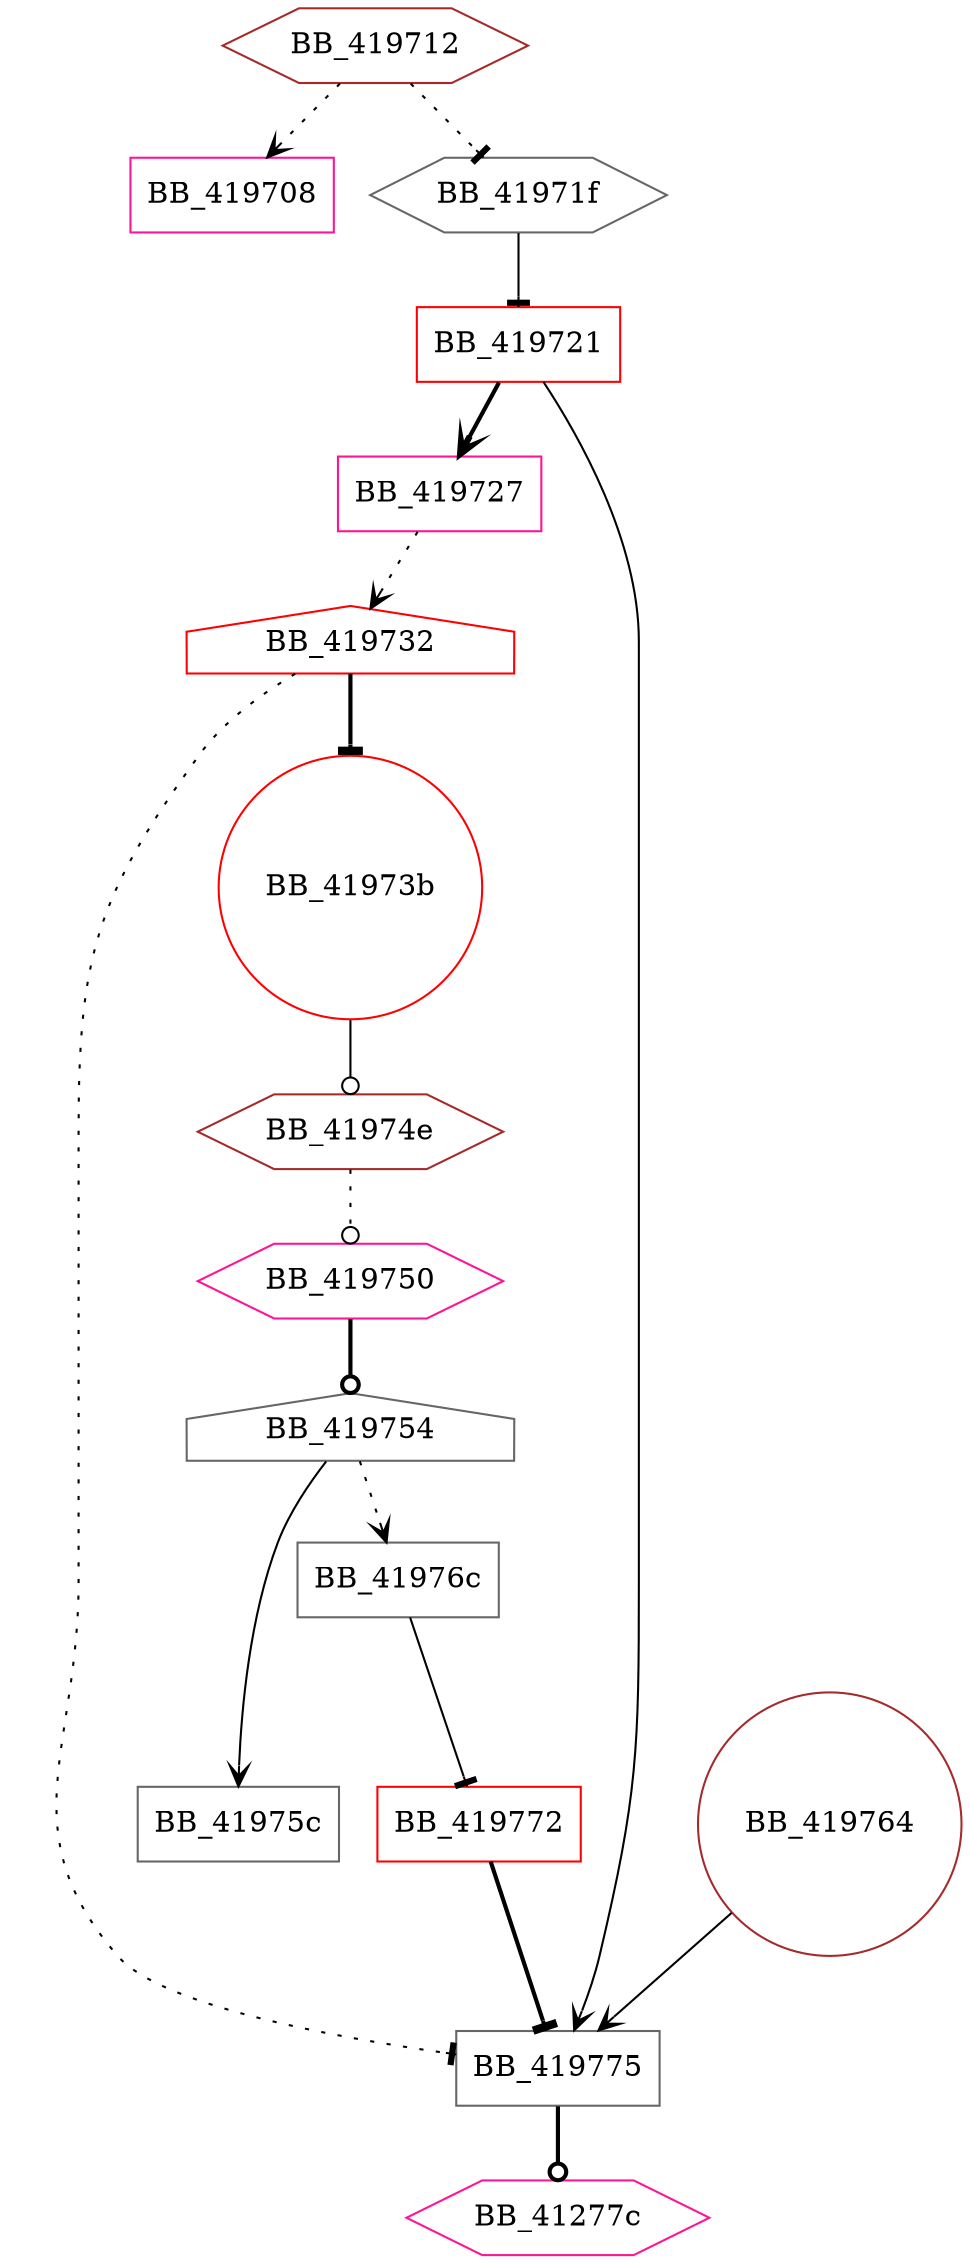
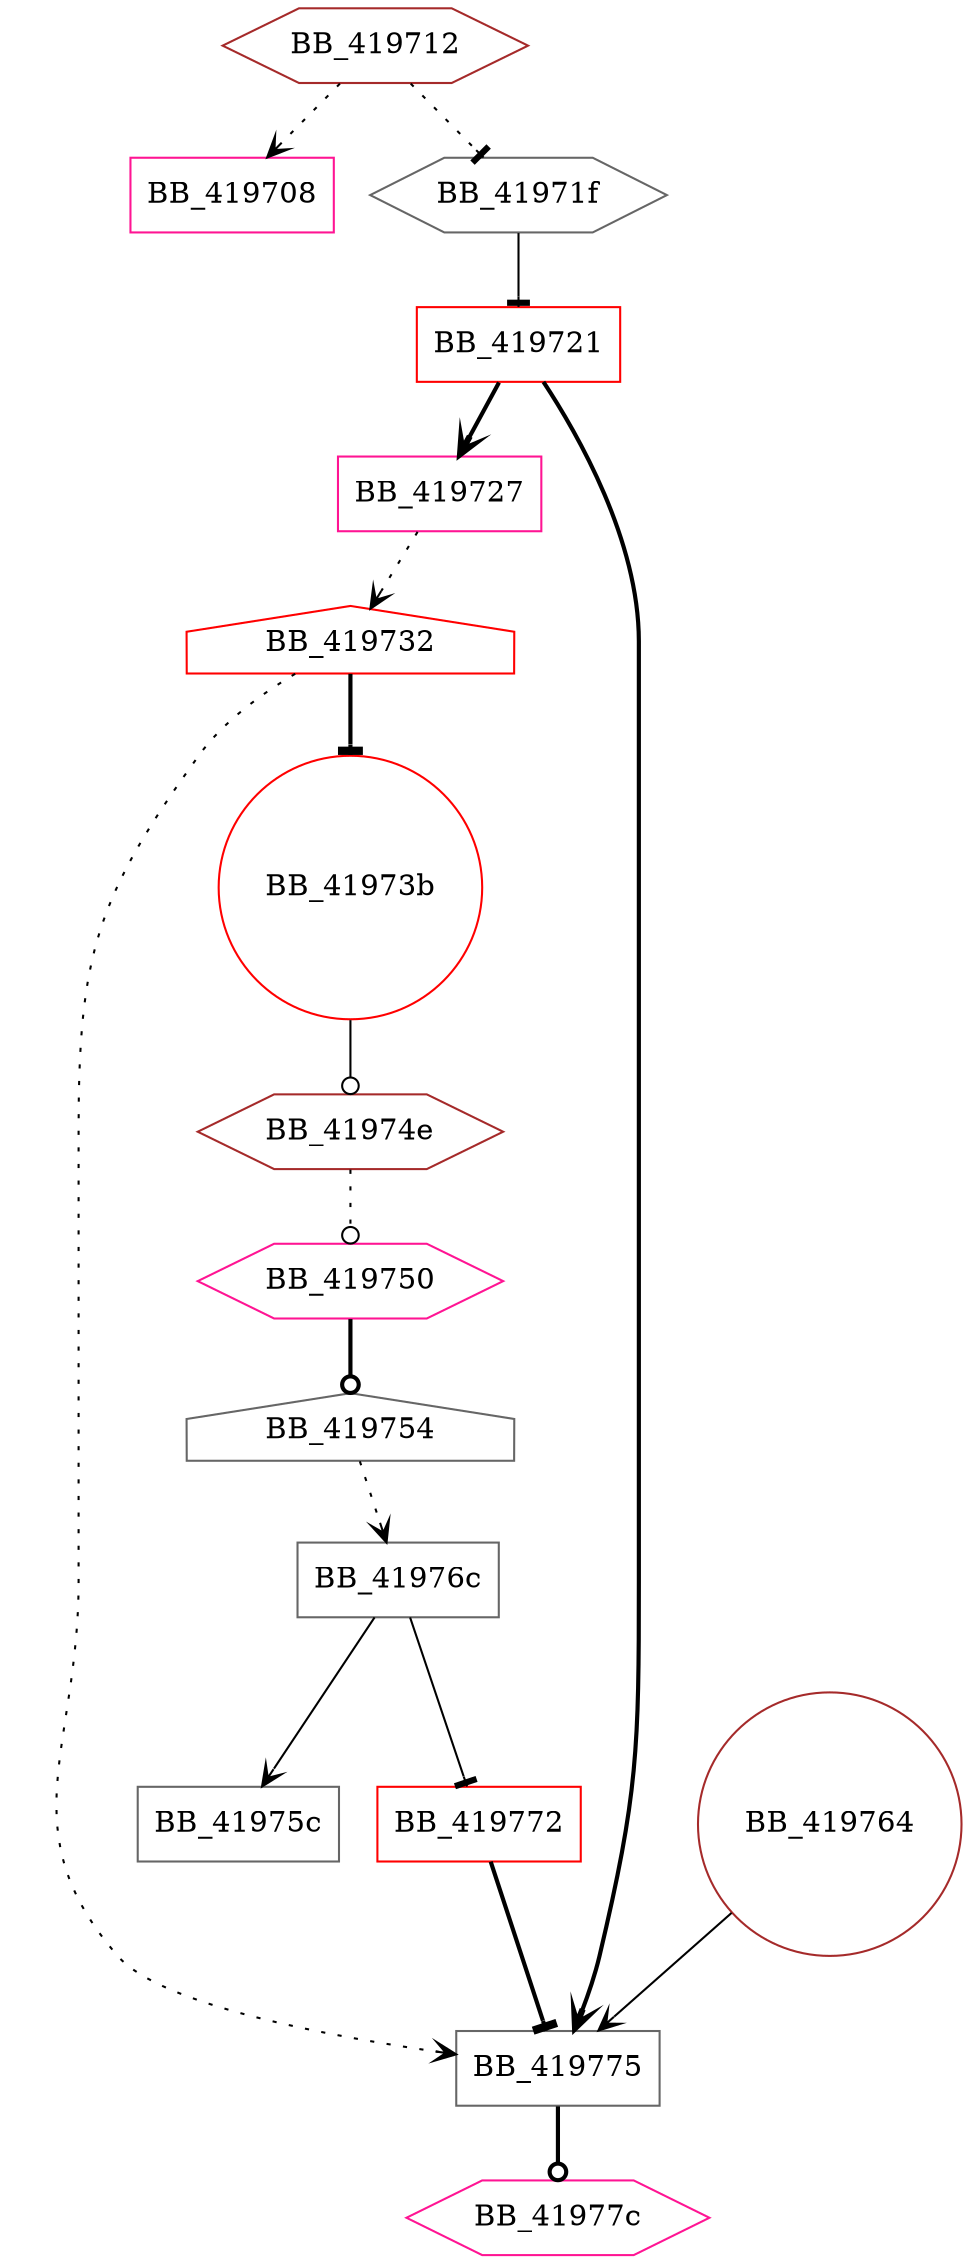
(639, 1189) -> (639, 1189)
(79, 1459) -> (79, 1459)
(259, 1606) -> (324, 1693)
(558, 2218) -> (558, 2218)
